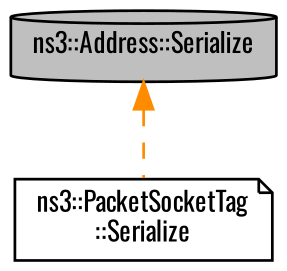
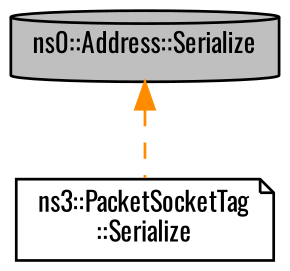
(144, 46) -> (145, 46)
